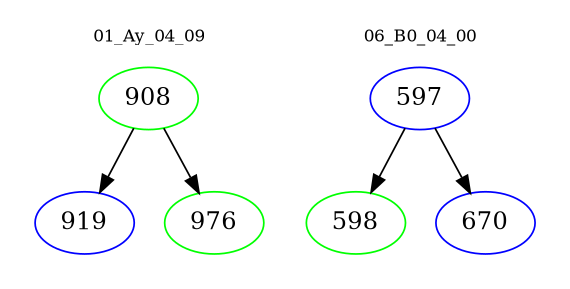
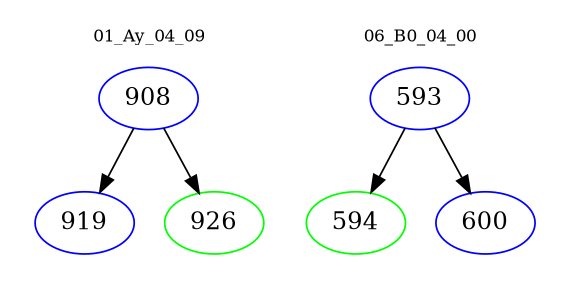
(149, 98) -> (149, 98)
(420, 98) -> (420, 98)
(214, 223) -> (214, 223)
(356, 223) -> (356, 223)
(486, 223) -> (486, 223)
